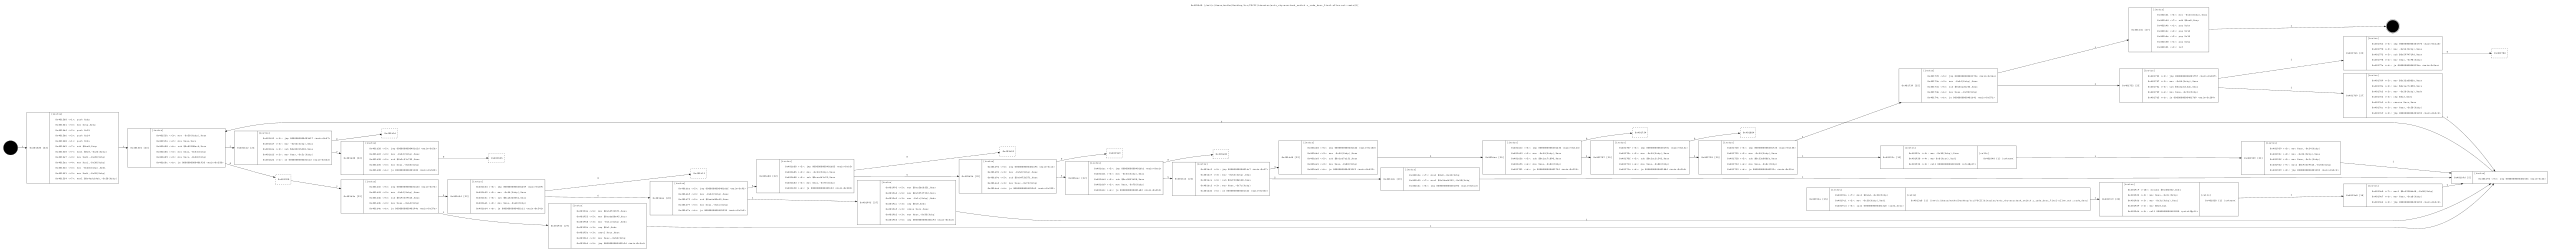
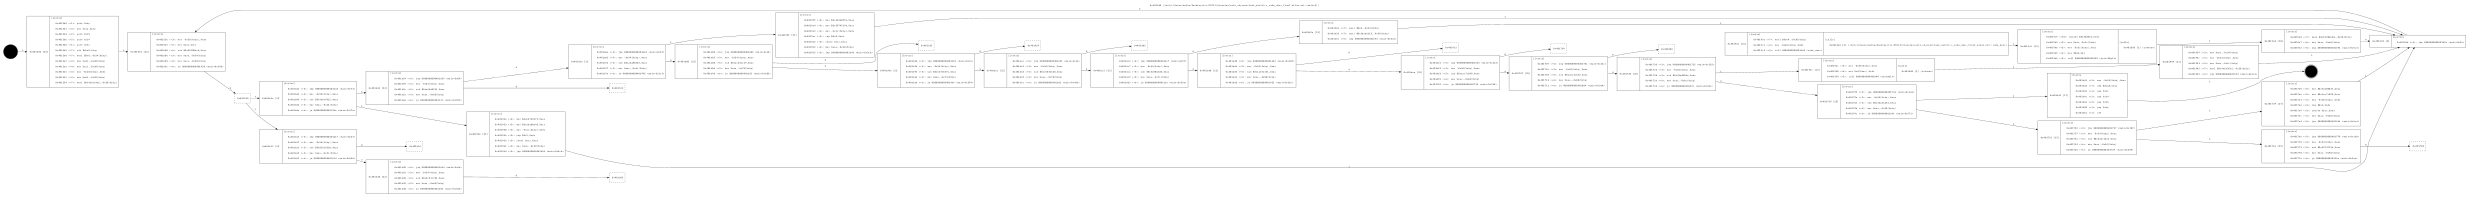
none -> (1450, 48)
(229, 148) -> (260, 117)
